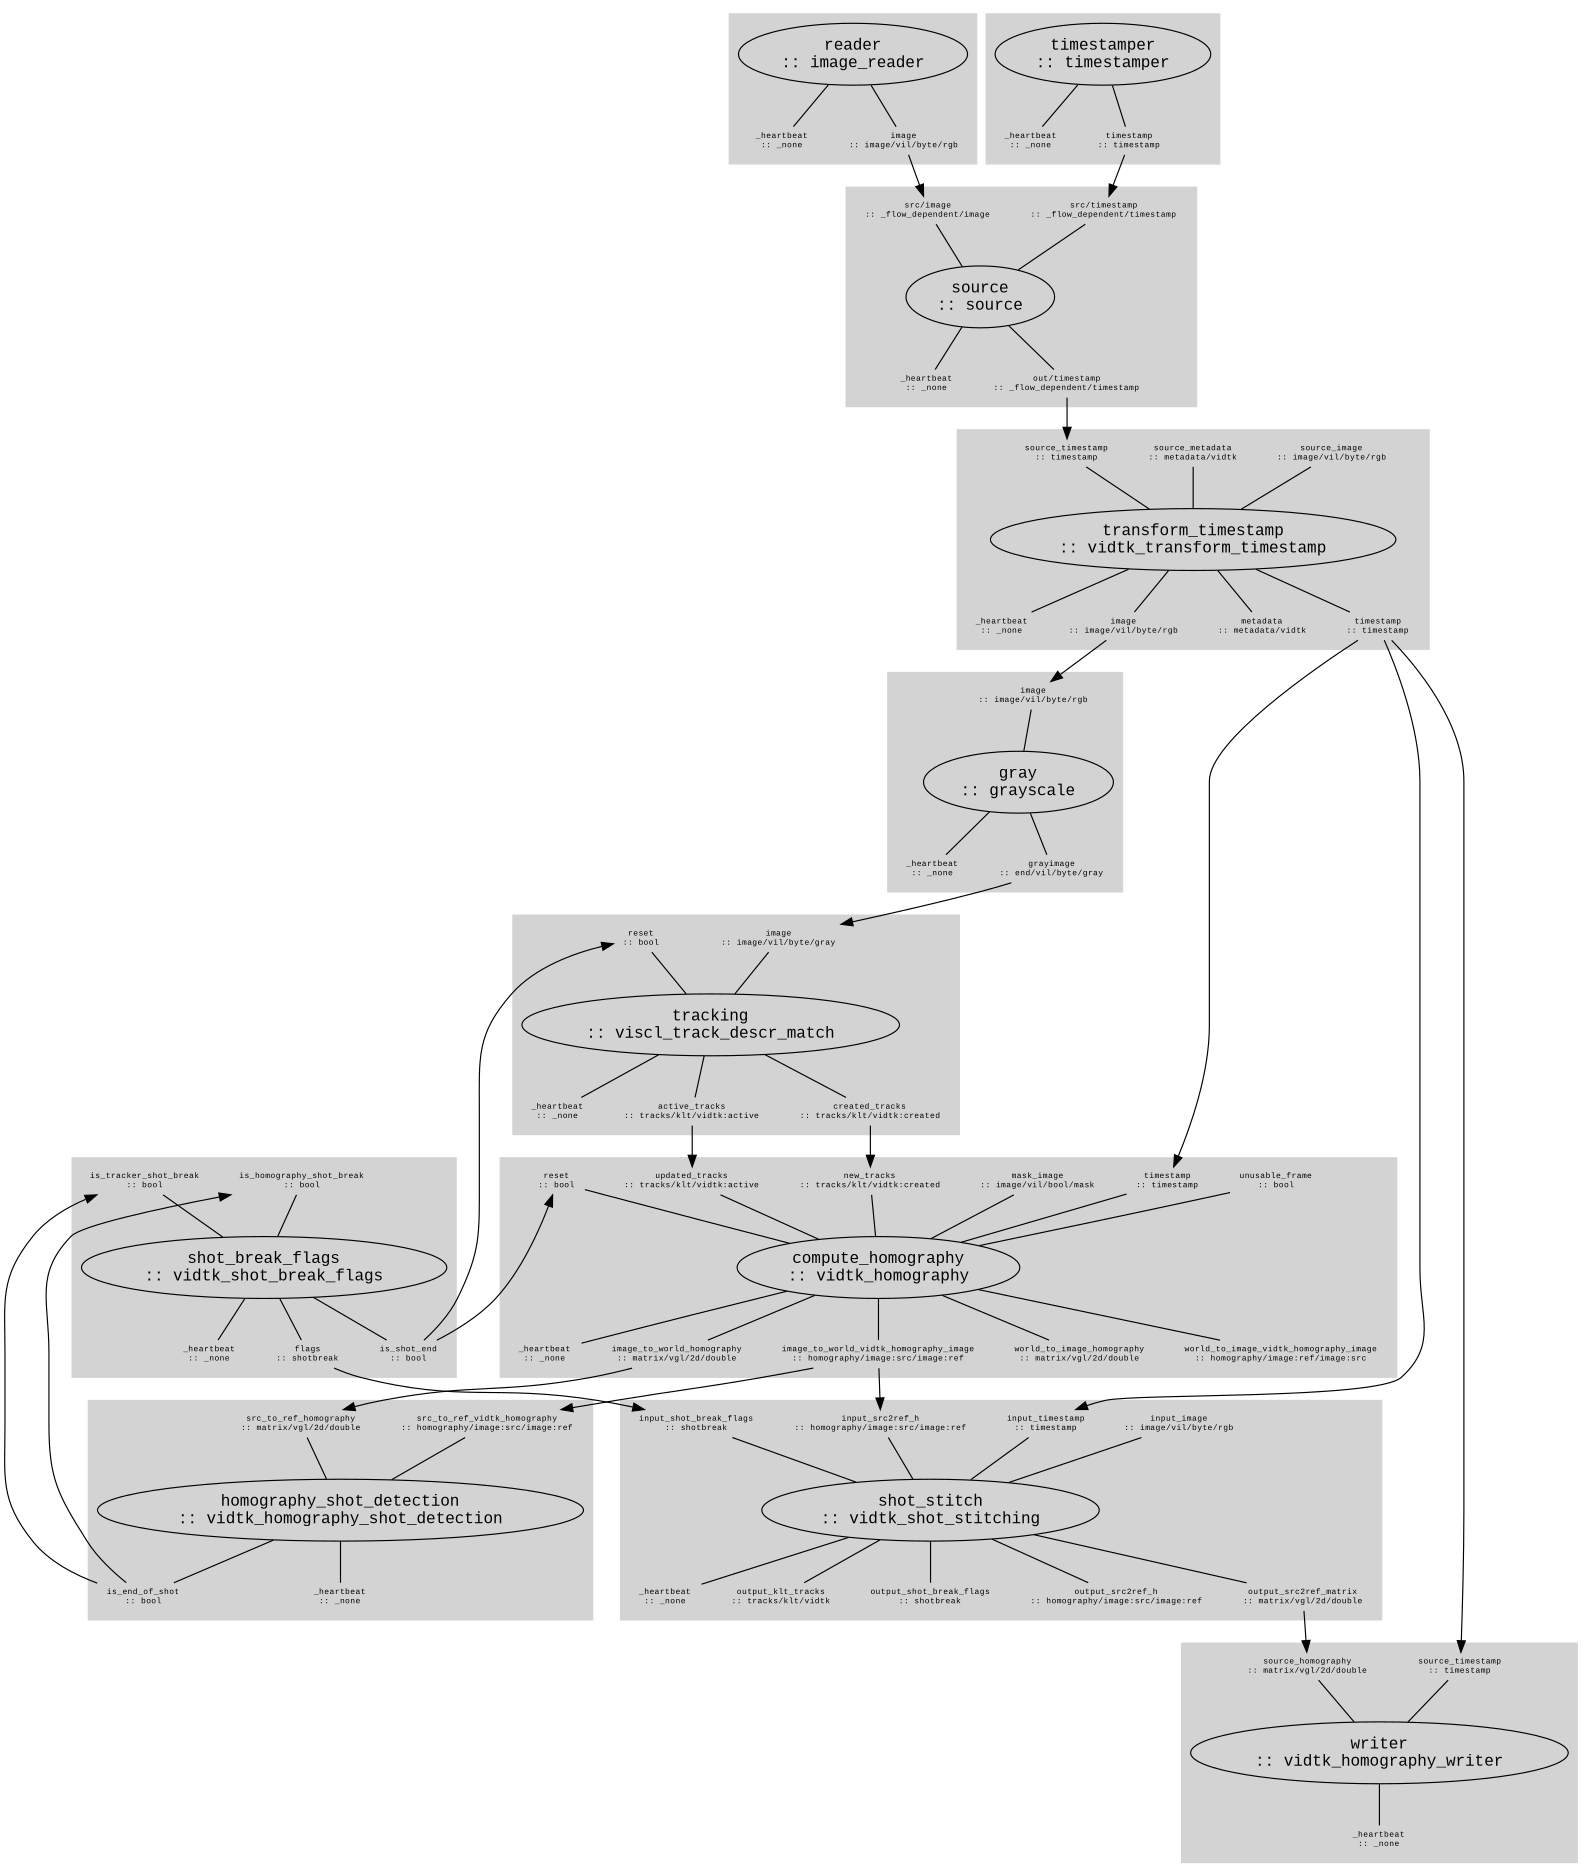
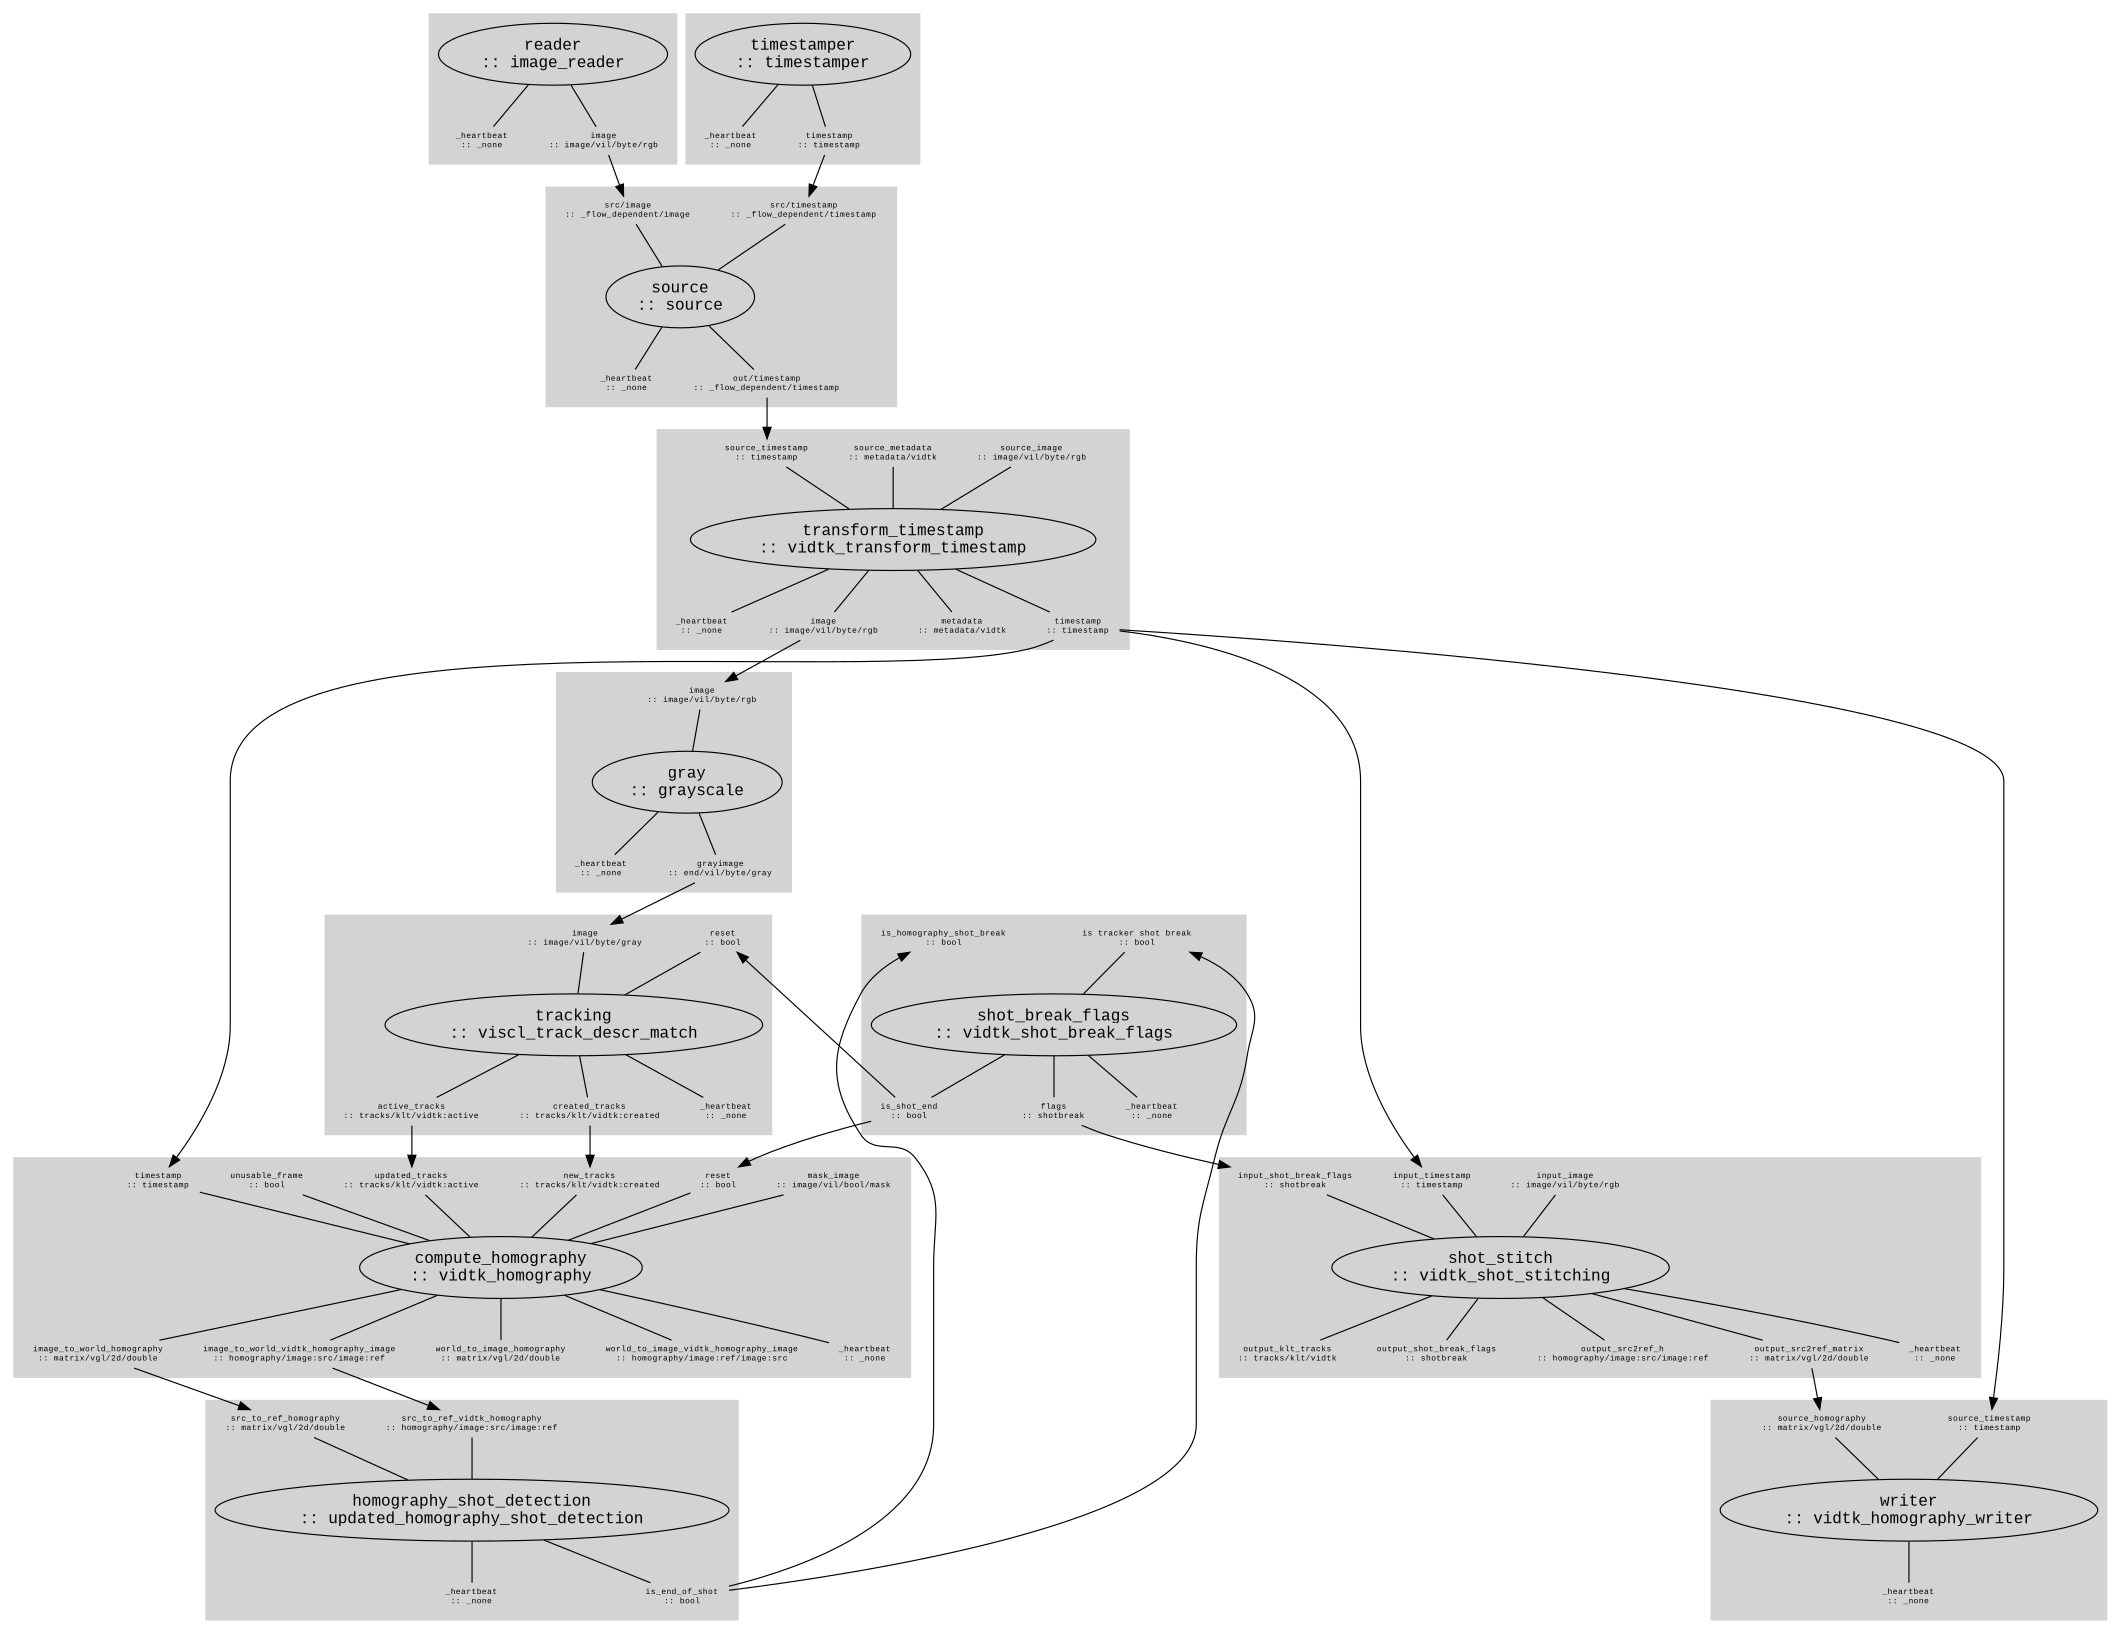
(287, 1216) -> none
(881, 1424) -> none
(341, 1510) -> (472, 1510)
